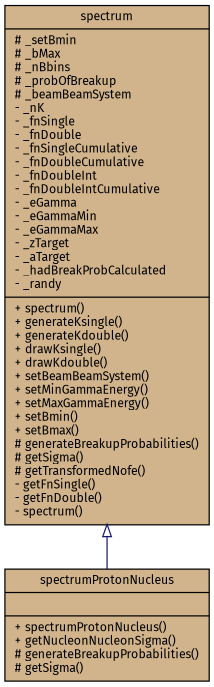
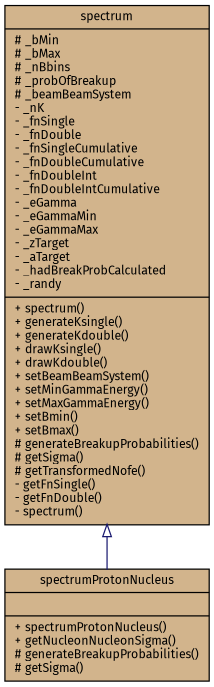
(46, 41) -> (38, 41)
